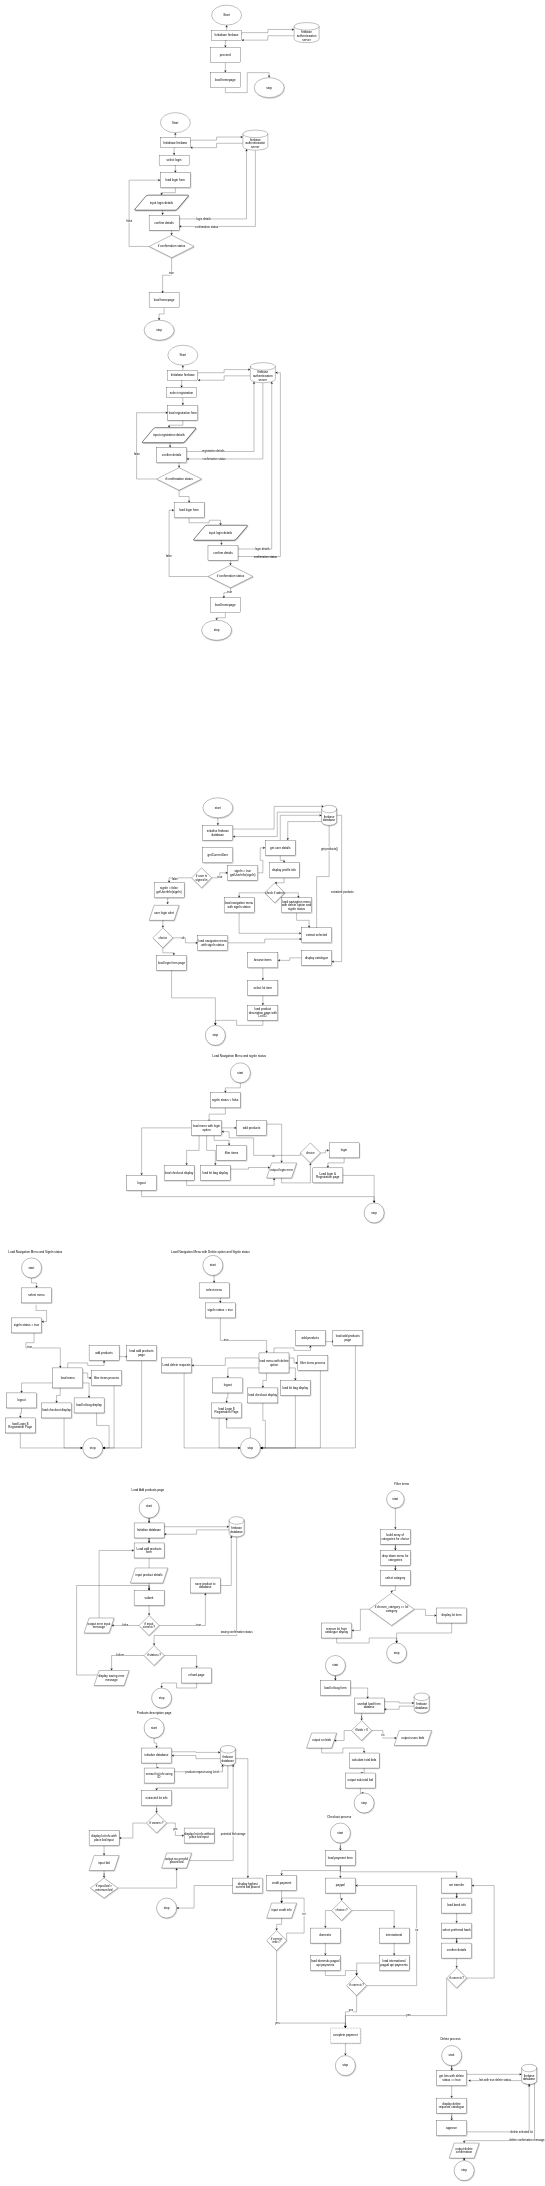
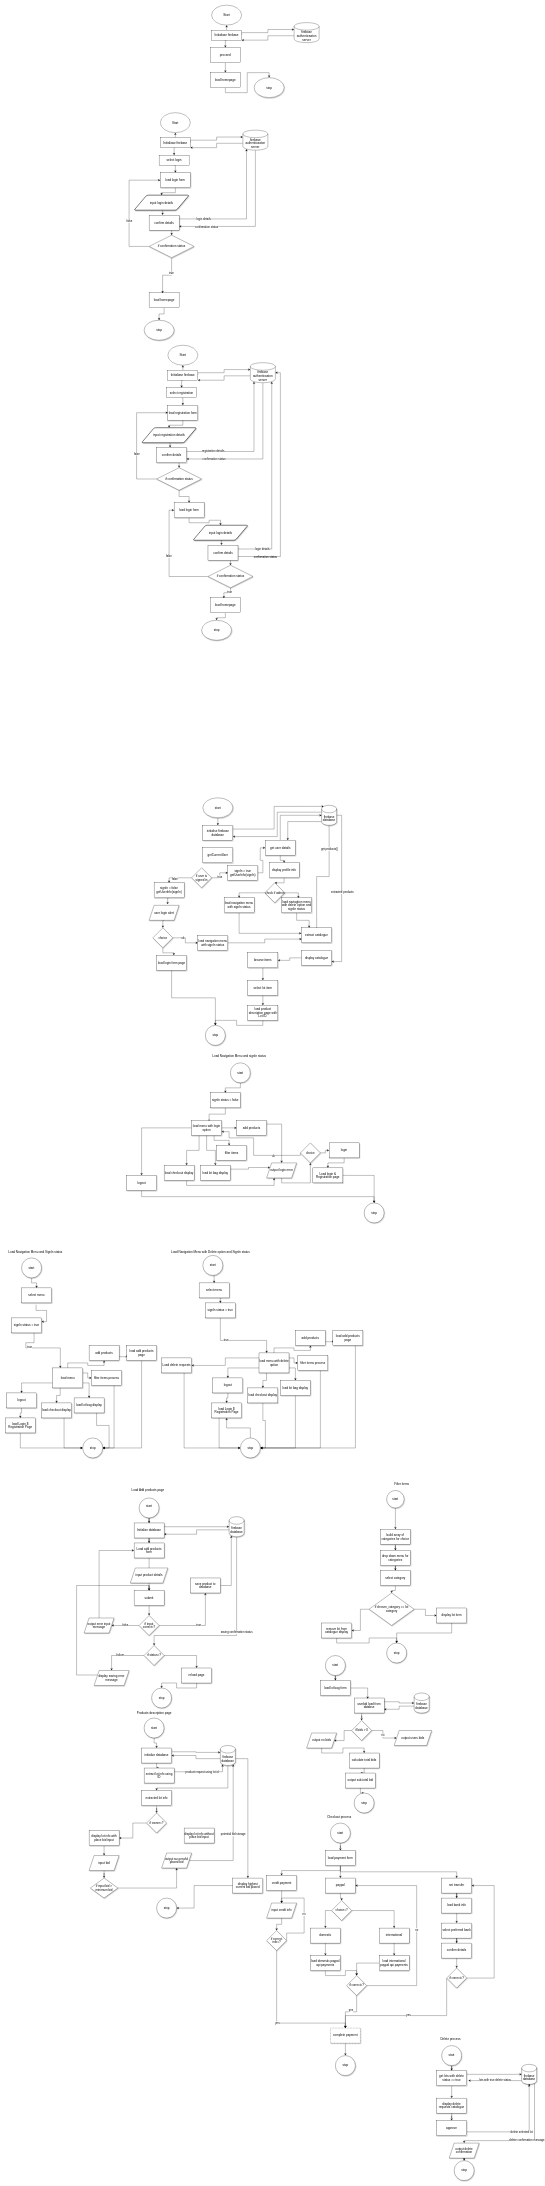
(316, 935) -> (316, 935)
(175, 1828) -> none
